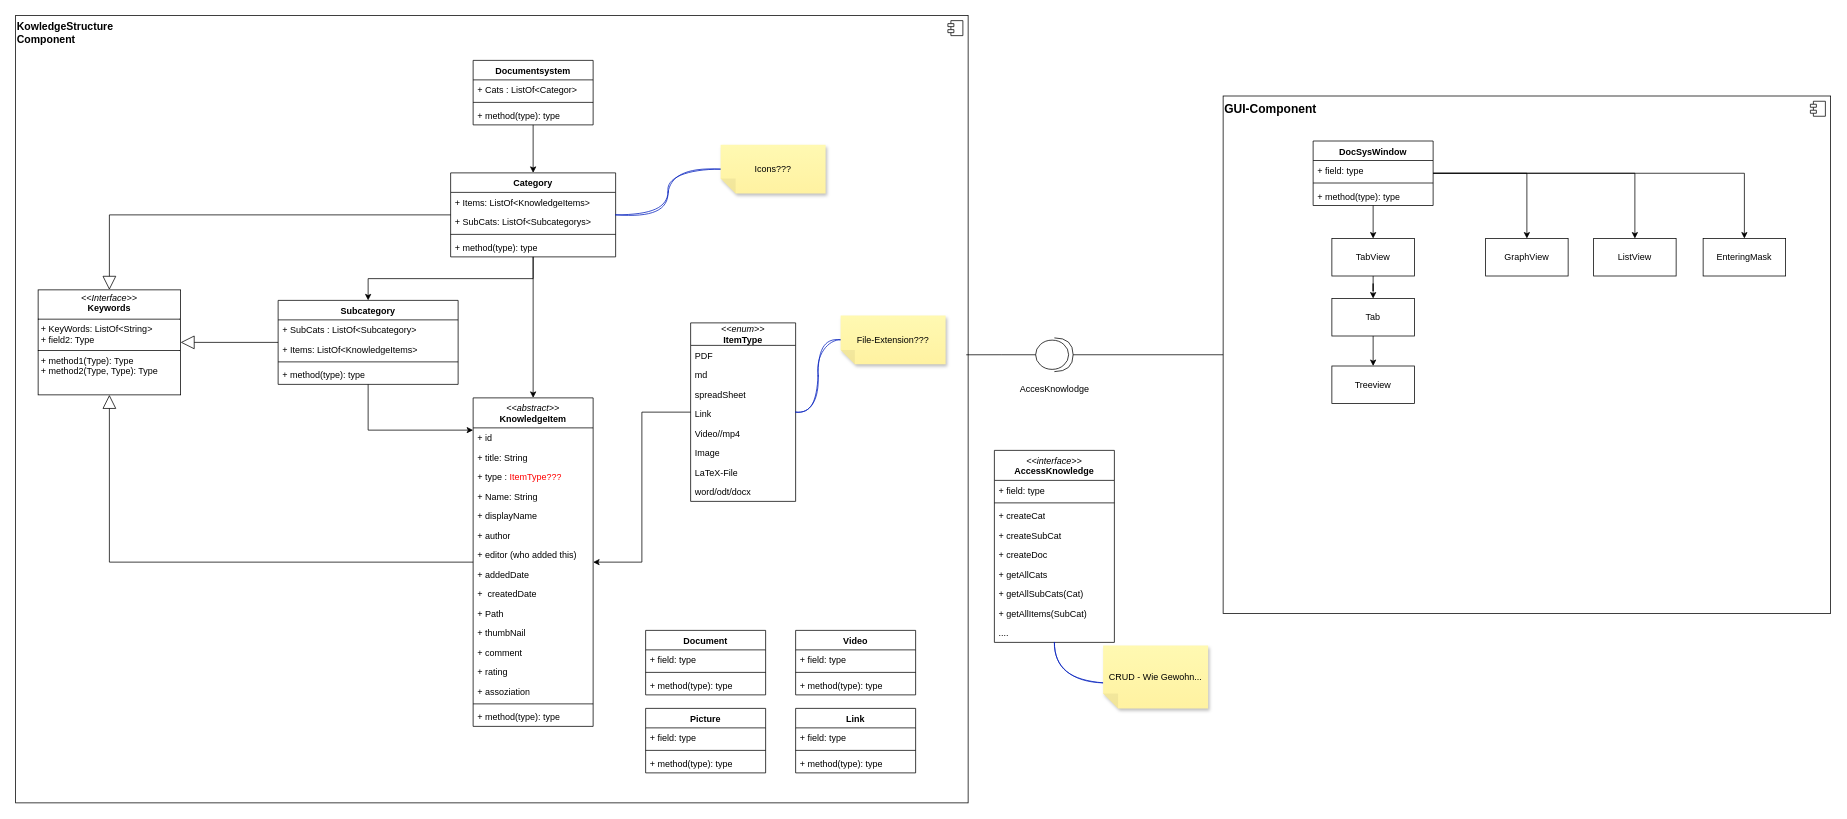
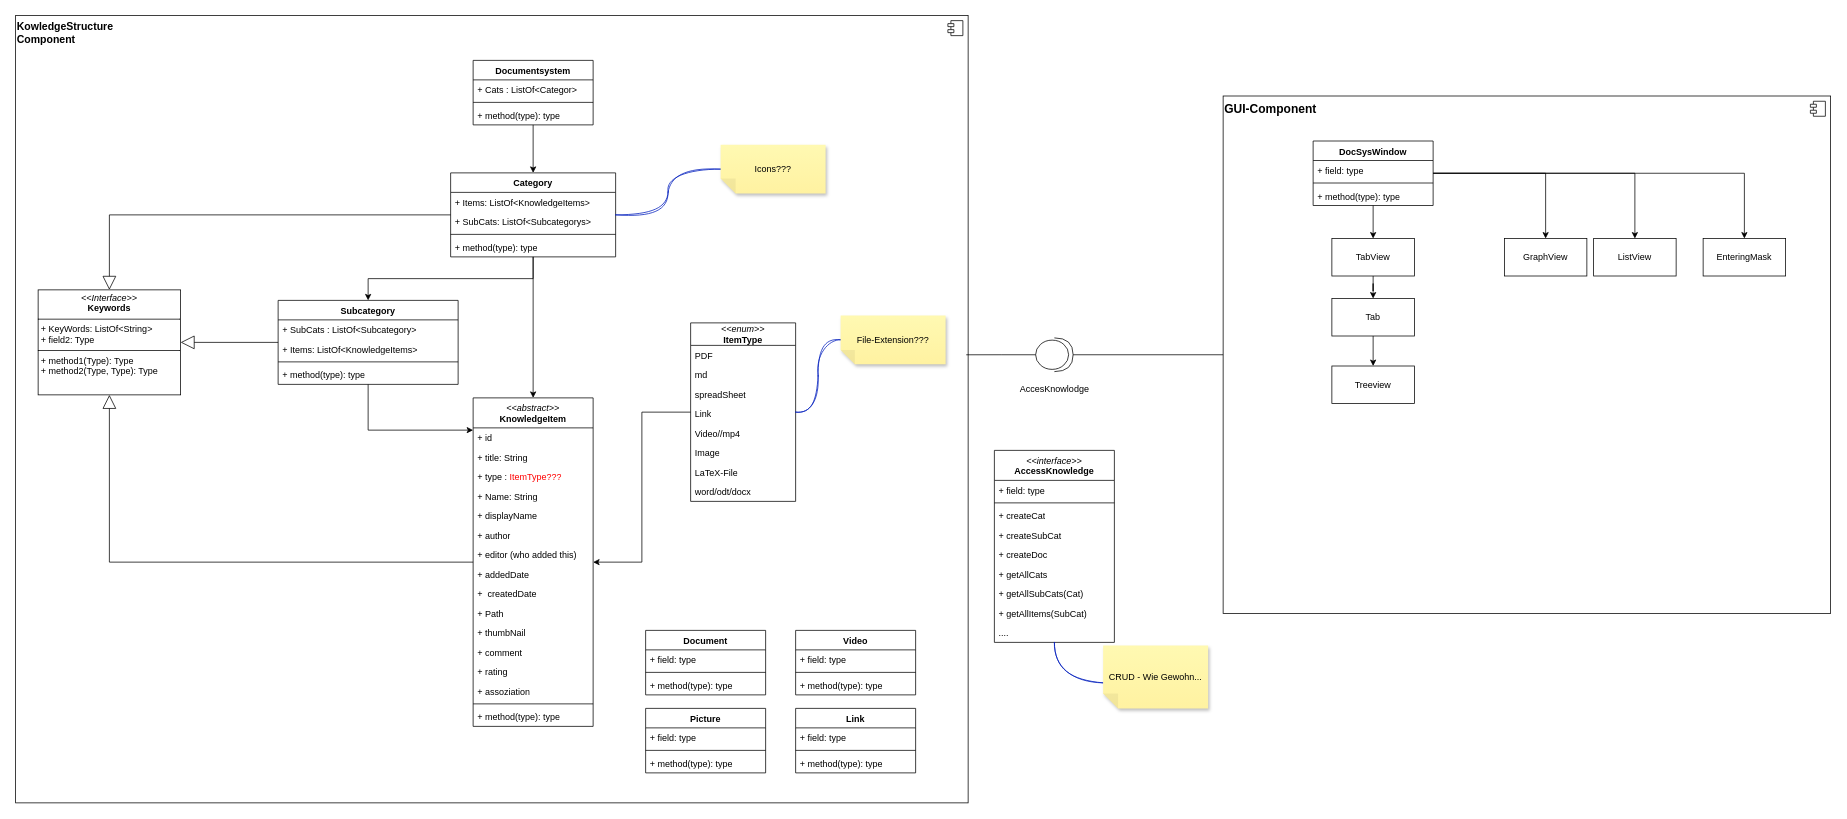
(1527, 257) -> (1545, 257)
